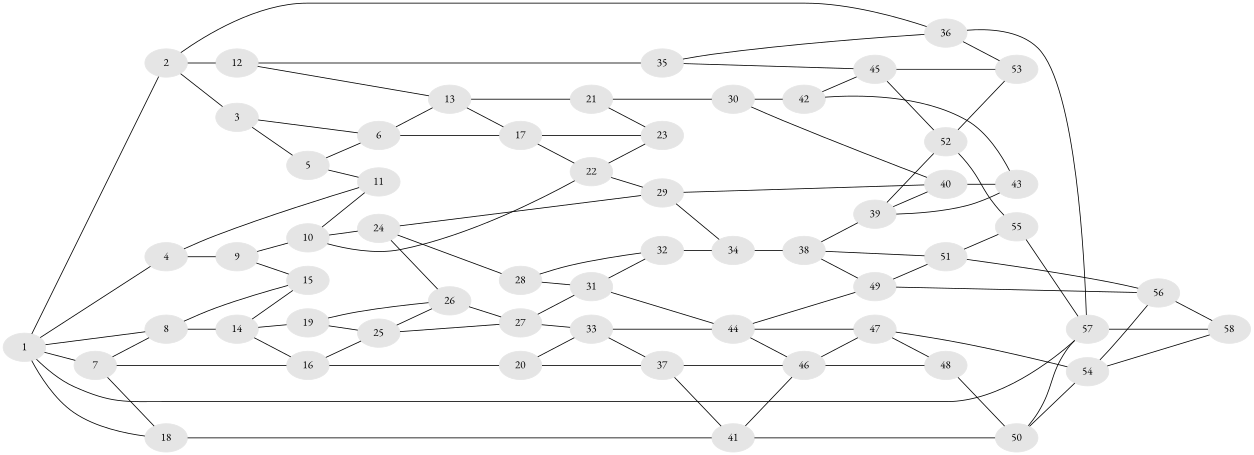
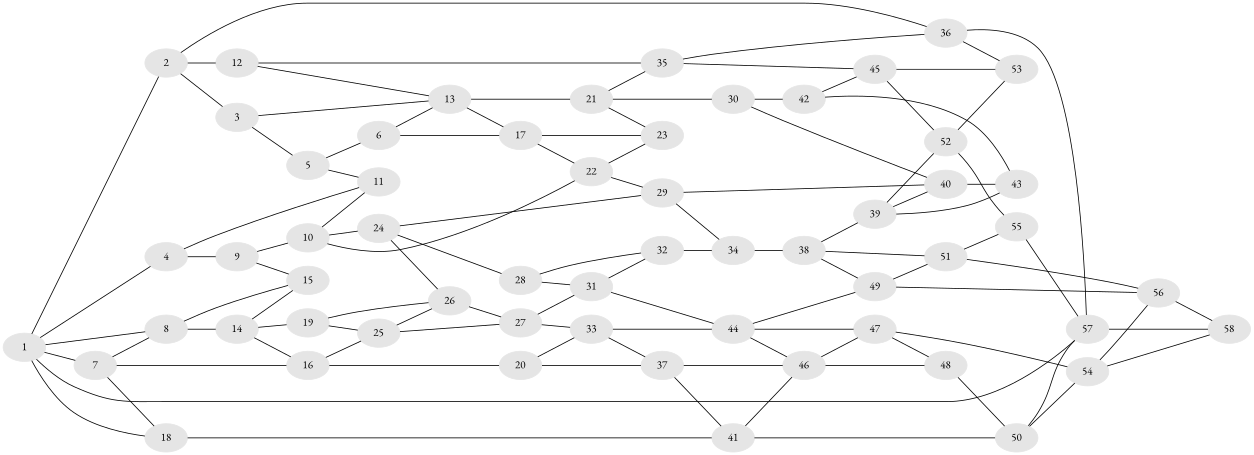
none -> (627, 81)
(308, 126) -> (343, 108)
